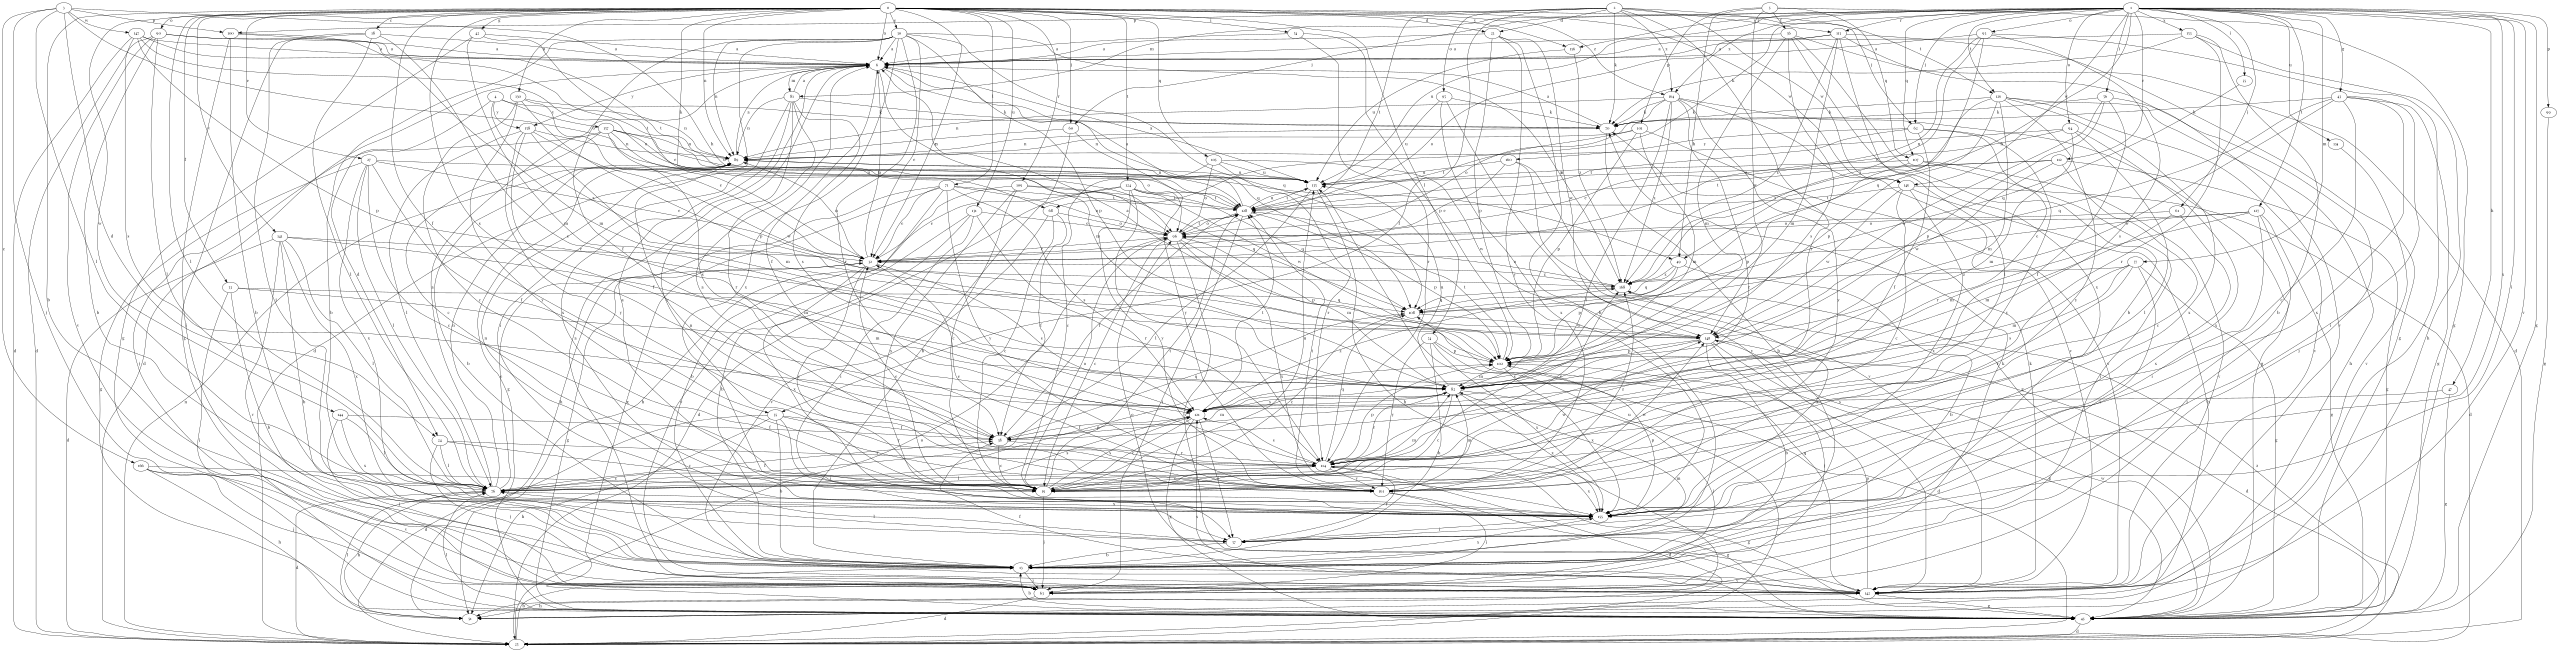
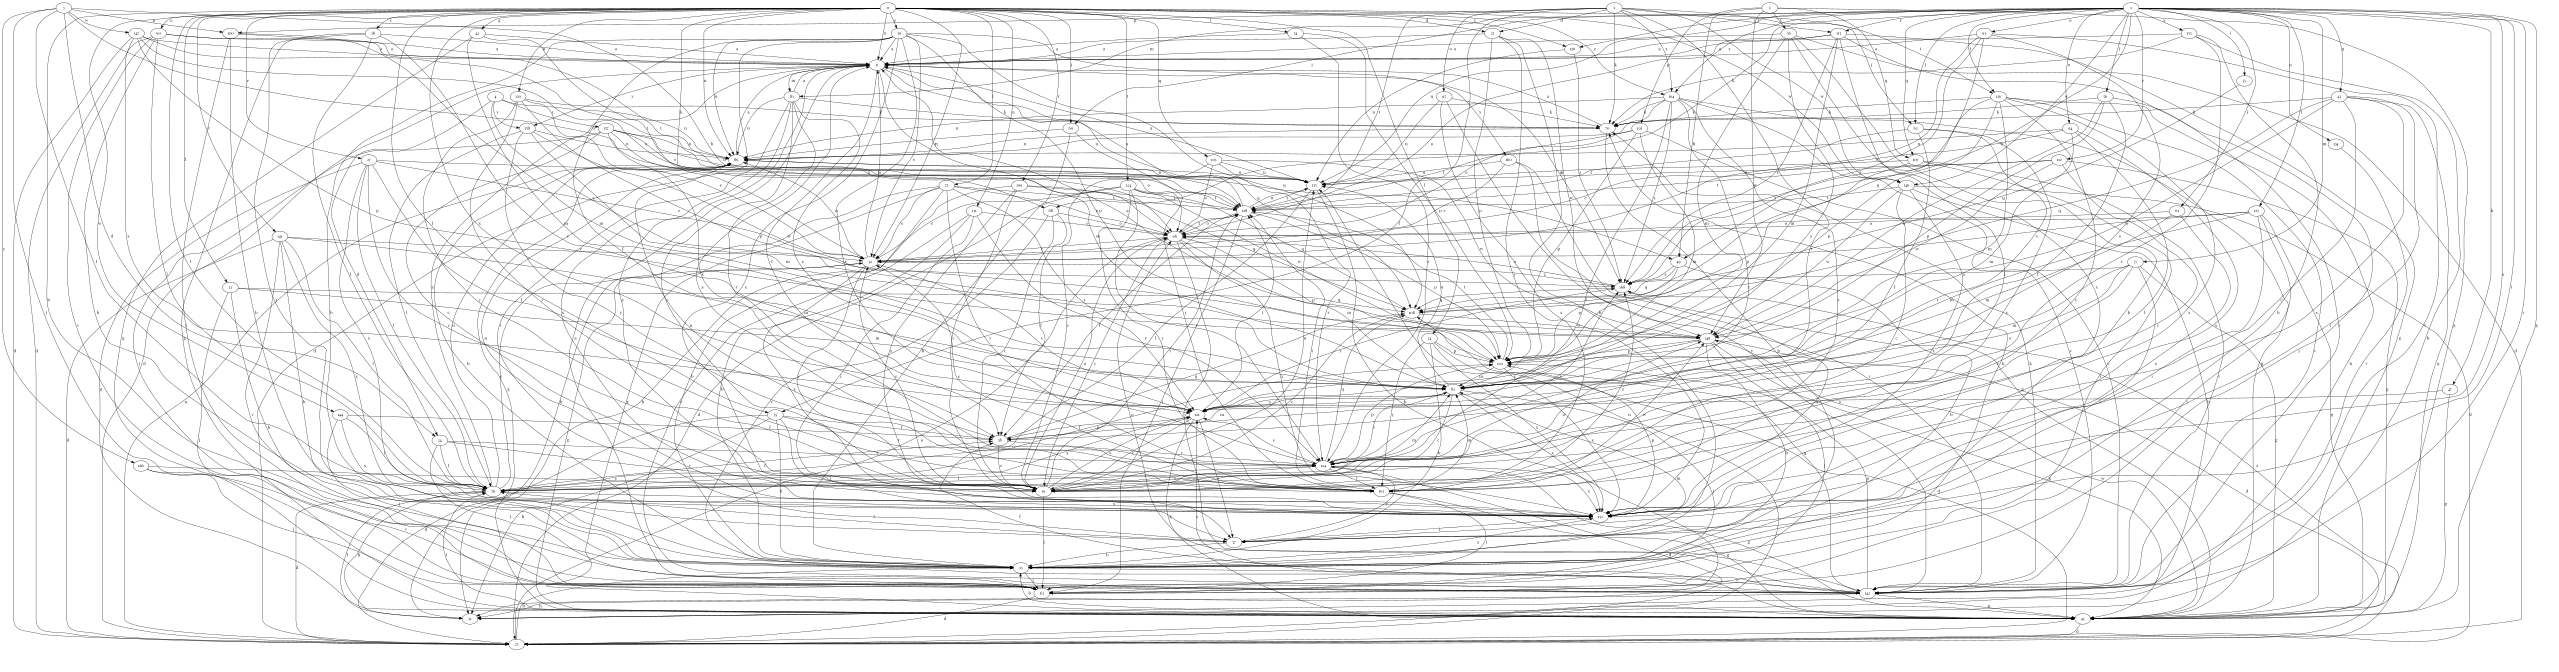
(2549, 113) -> none
(1723, 137) -> (1210, 75)
(705, 322) -> none
(285, 552) -> none
